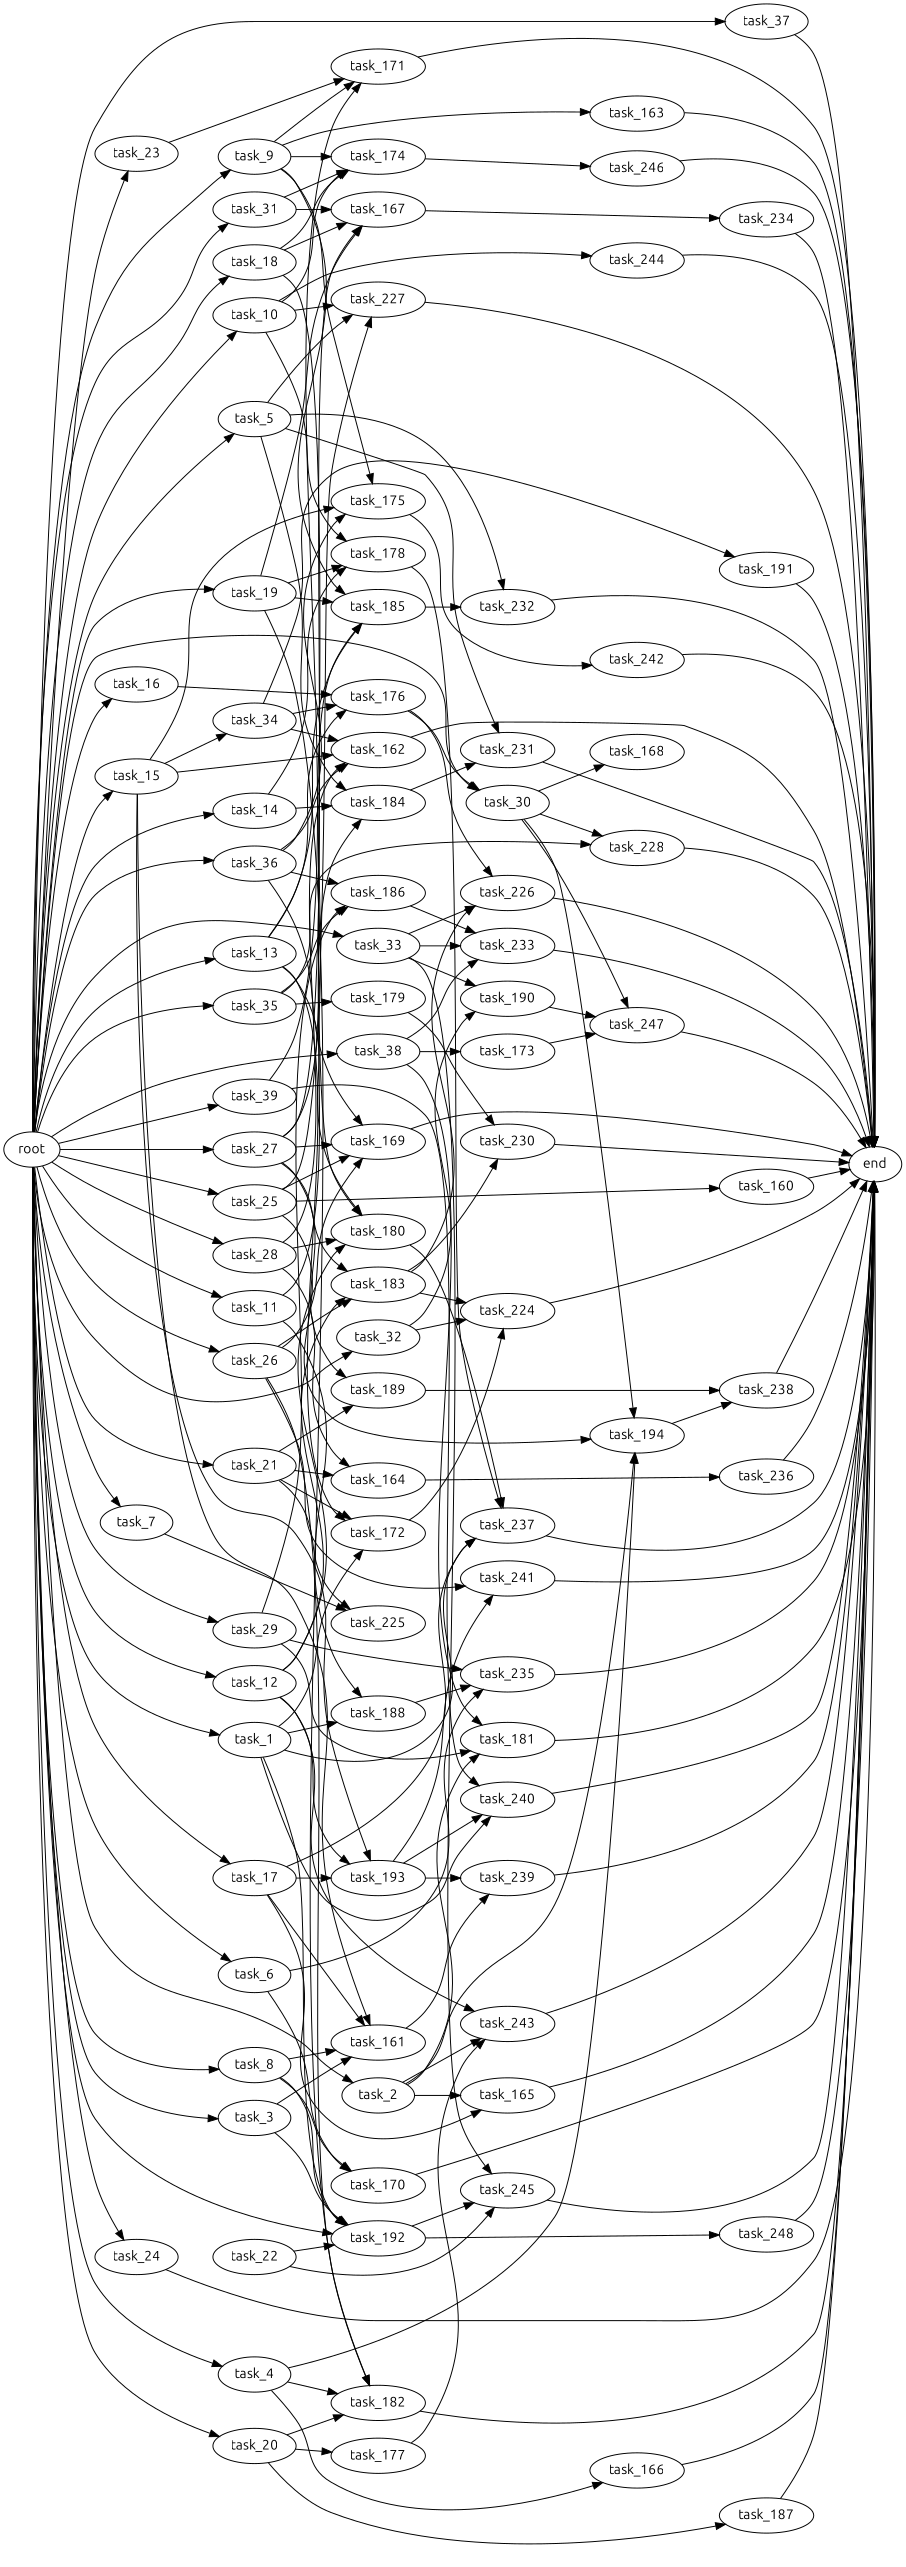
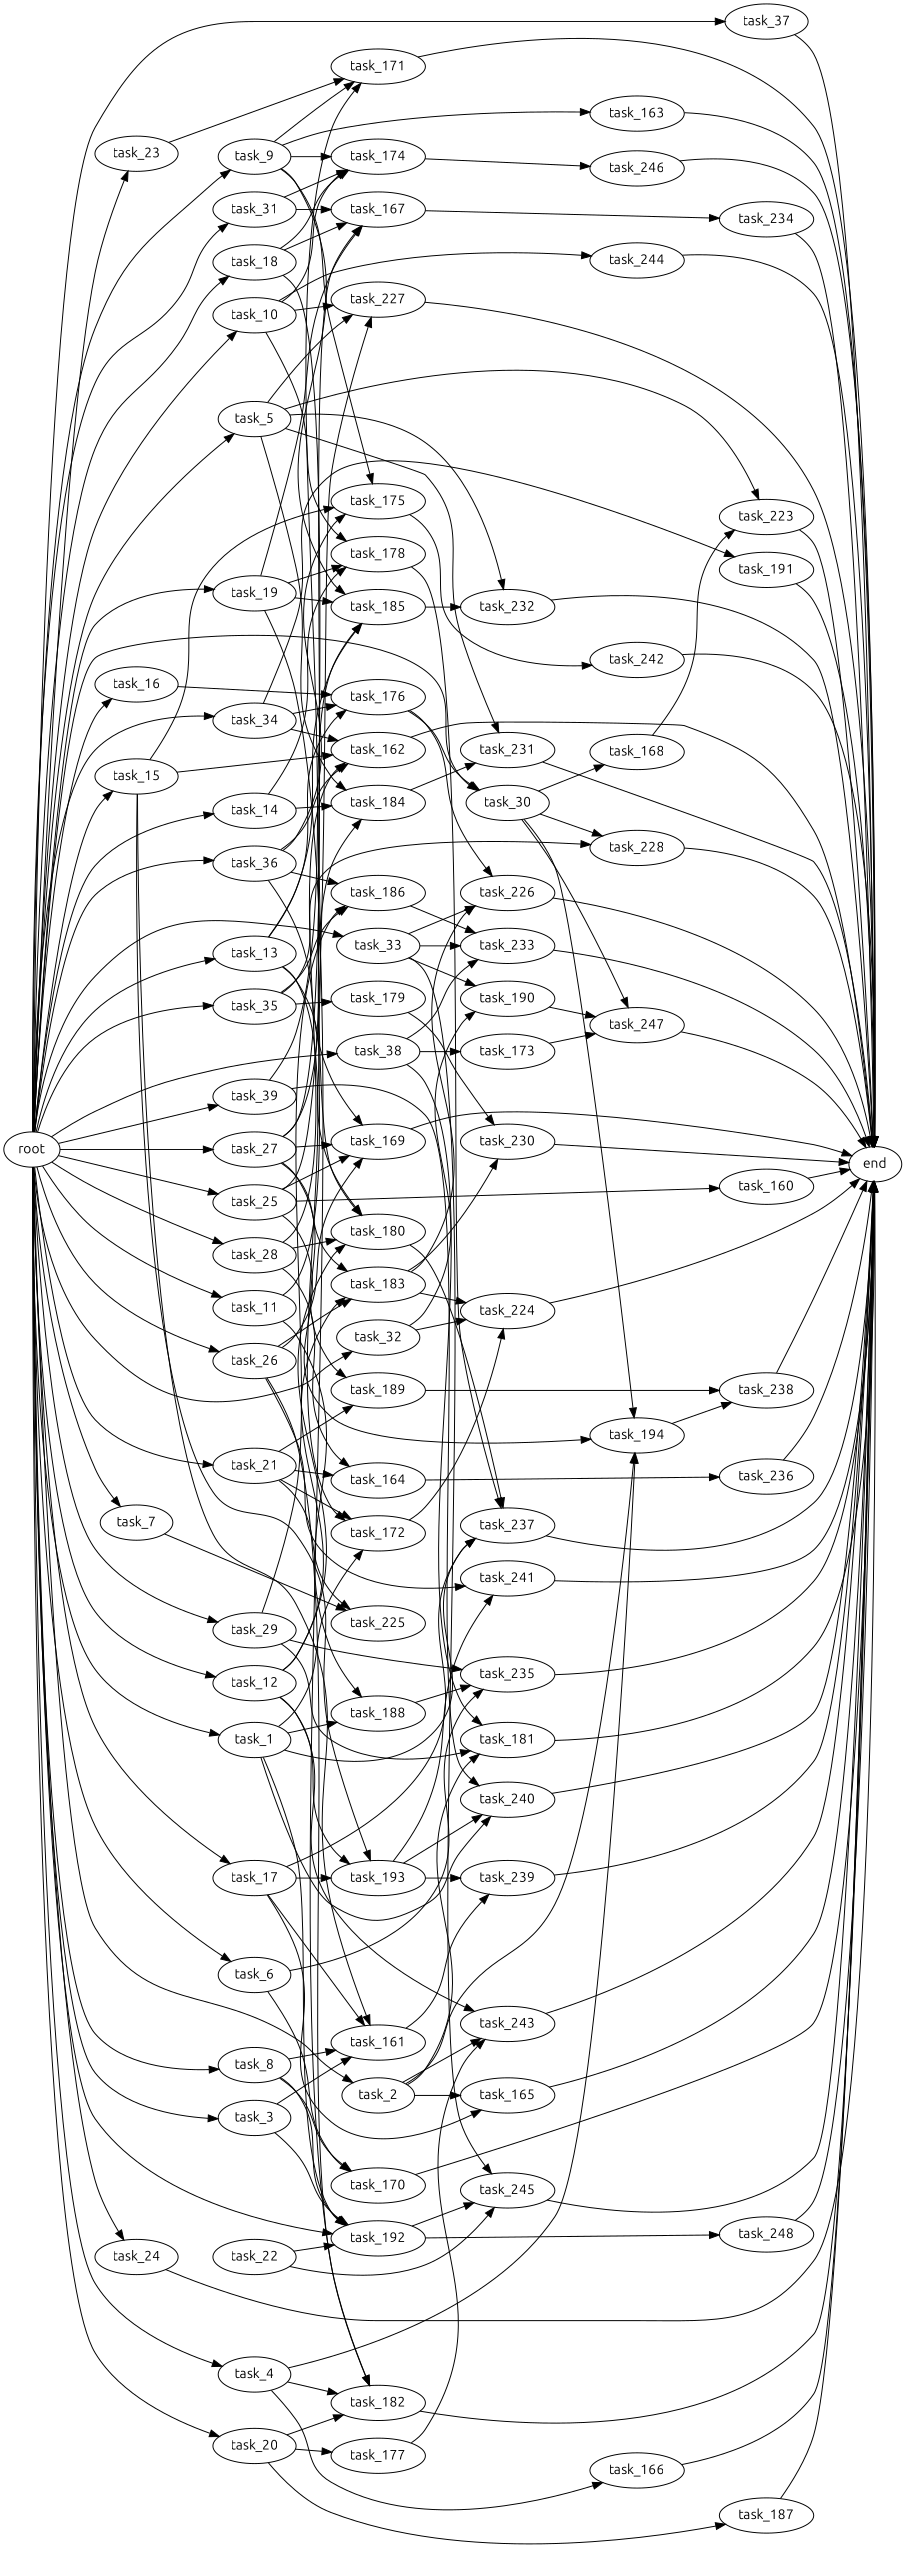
none -> (767, 517)
(191, 751) -> (83, 769)
